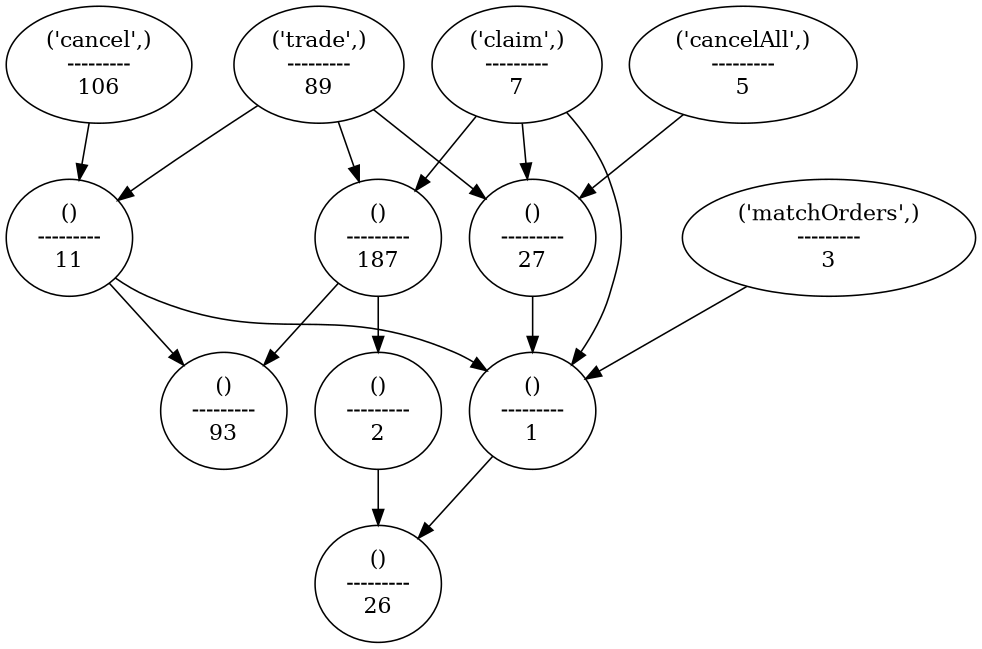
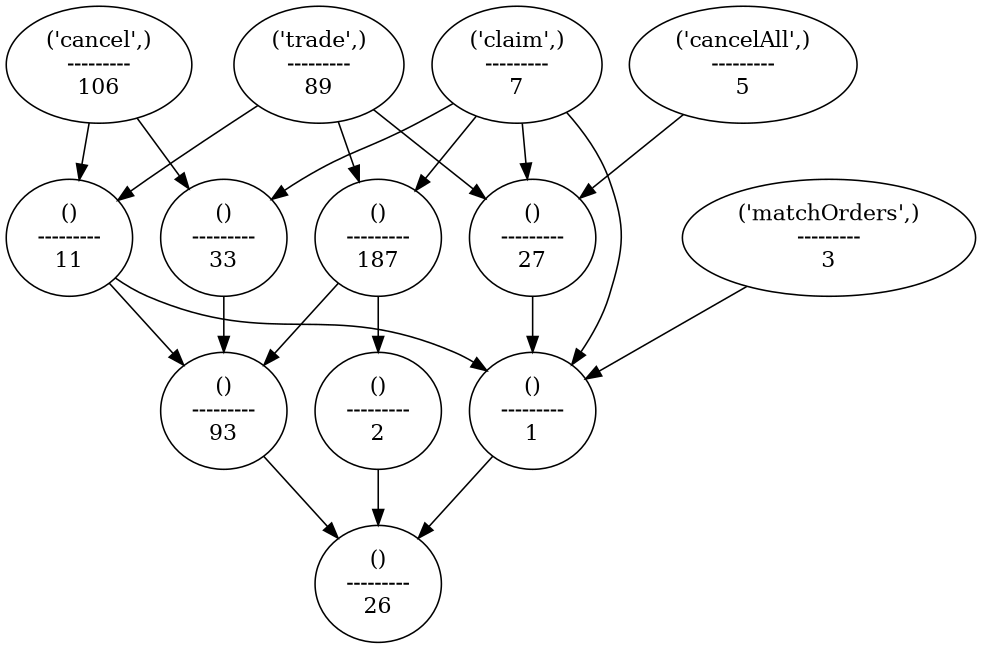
none -> (224, 238)
none -> (296, 491)
